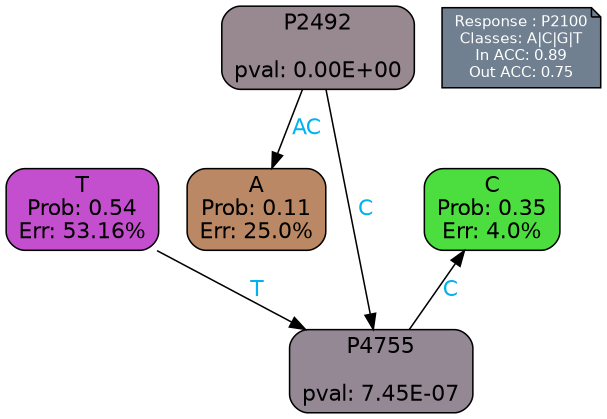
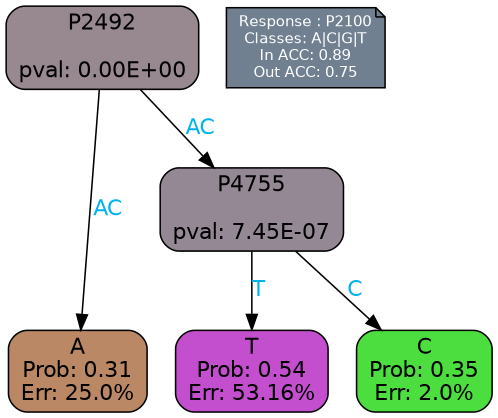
(256, 209) -> (78, 371)
(366, 209) -> (200, 129)
(492, 209) -> (424, 371)
(224, 286) -> (252, 283)
